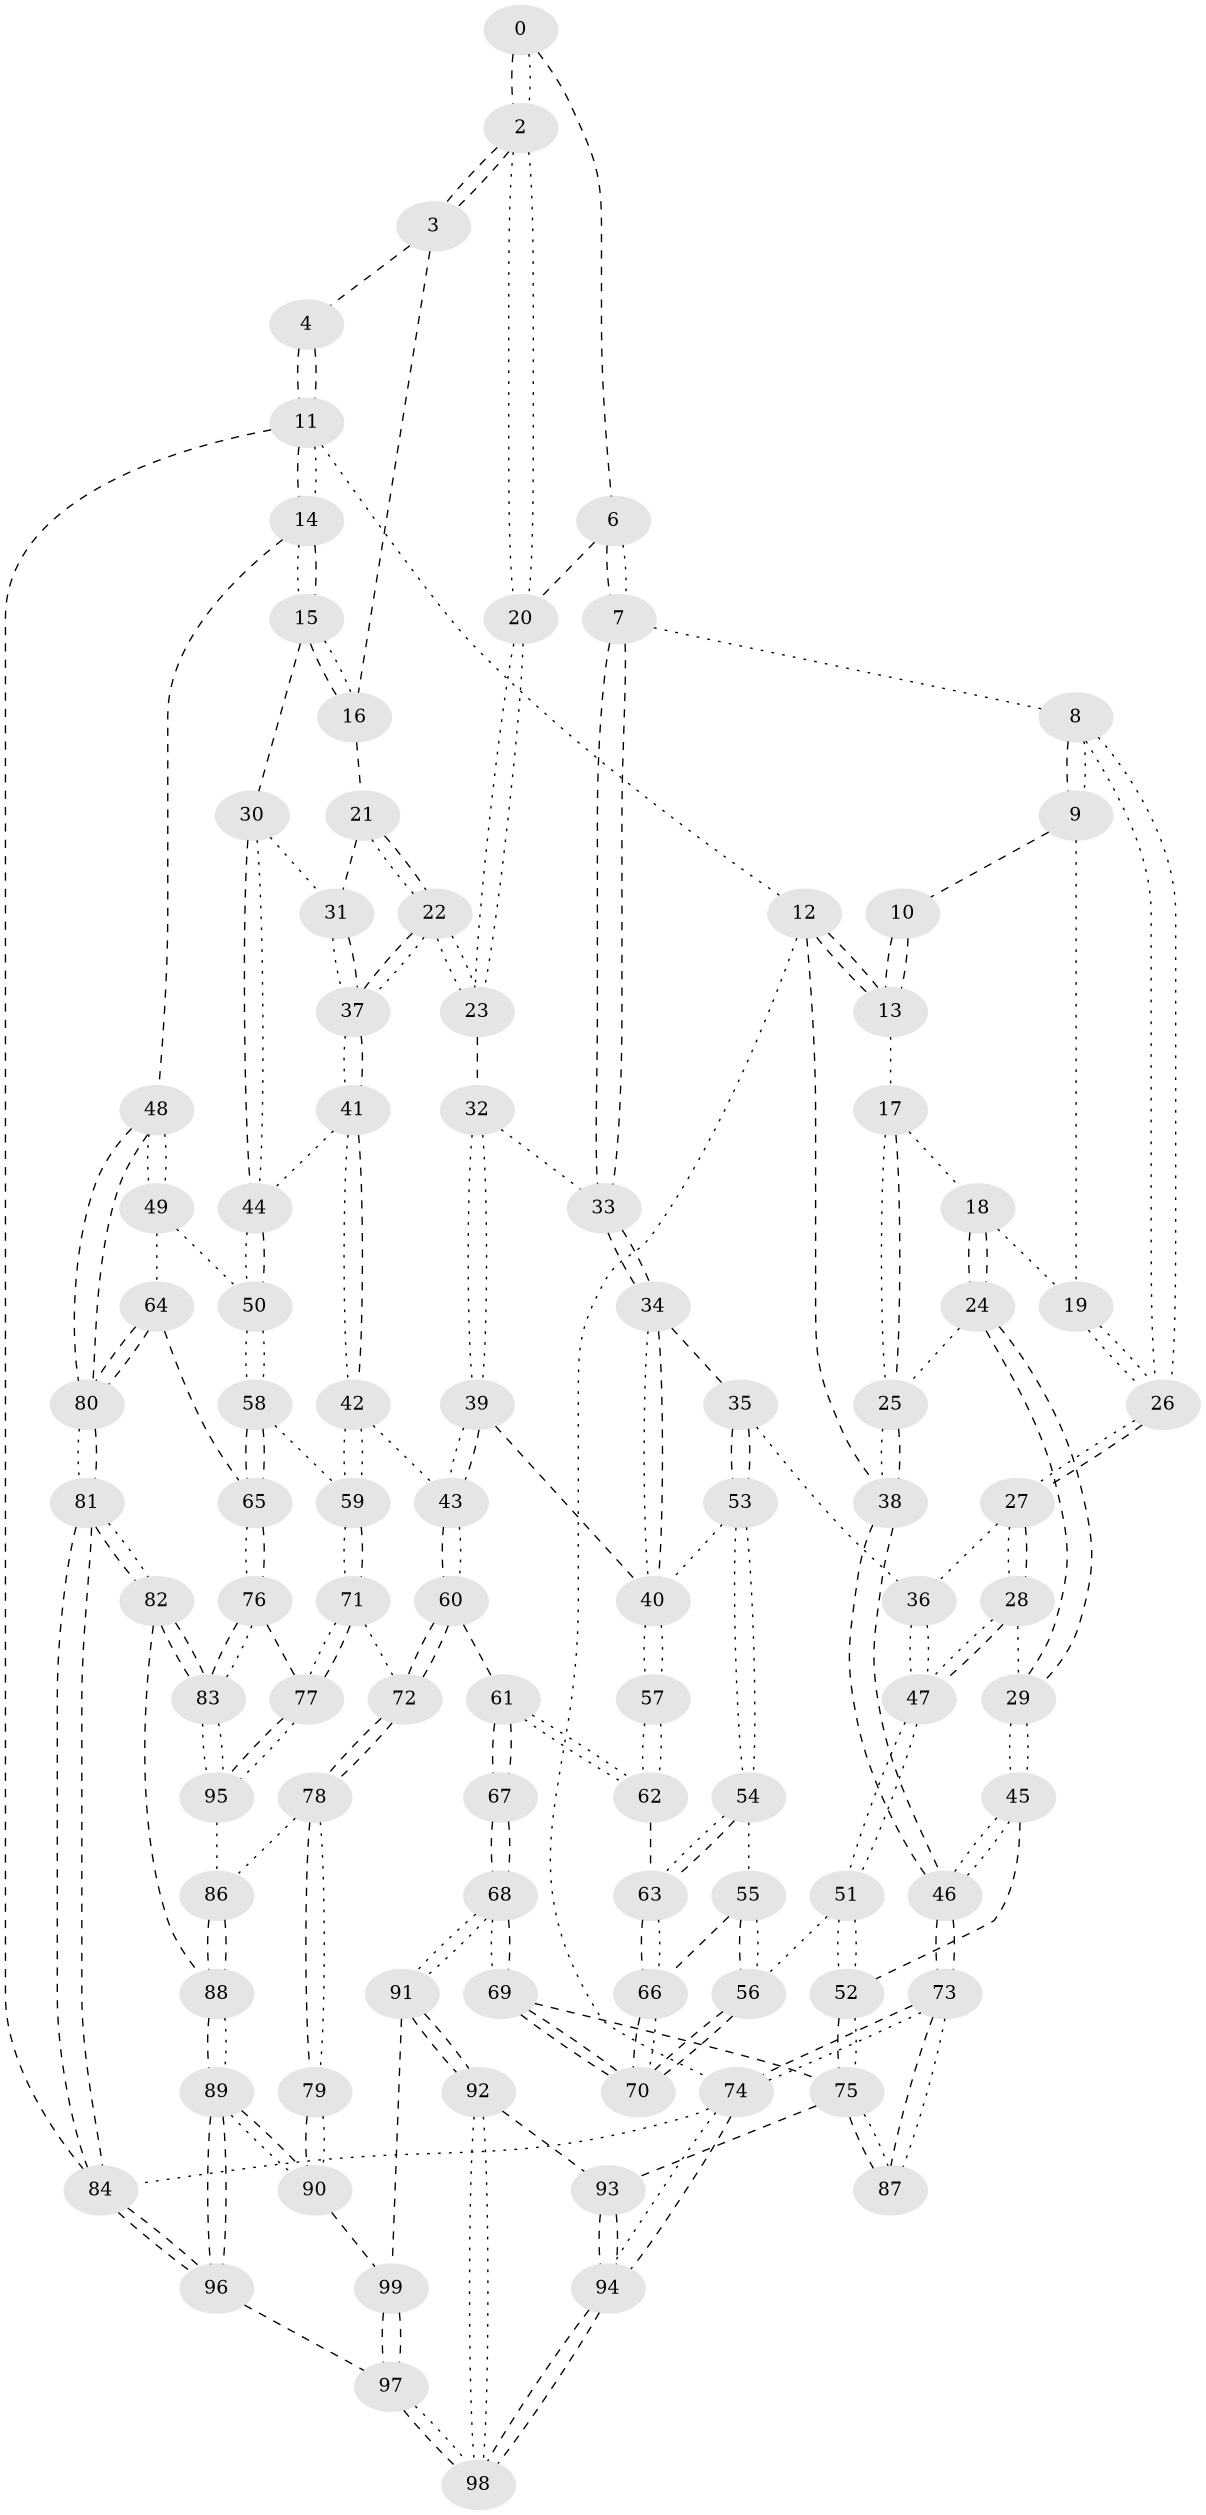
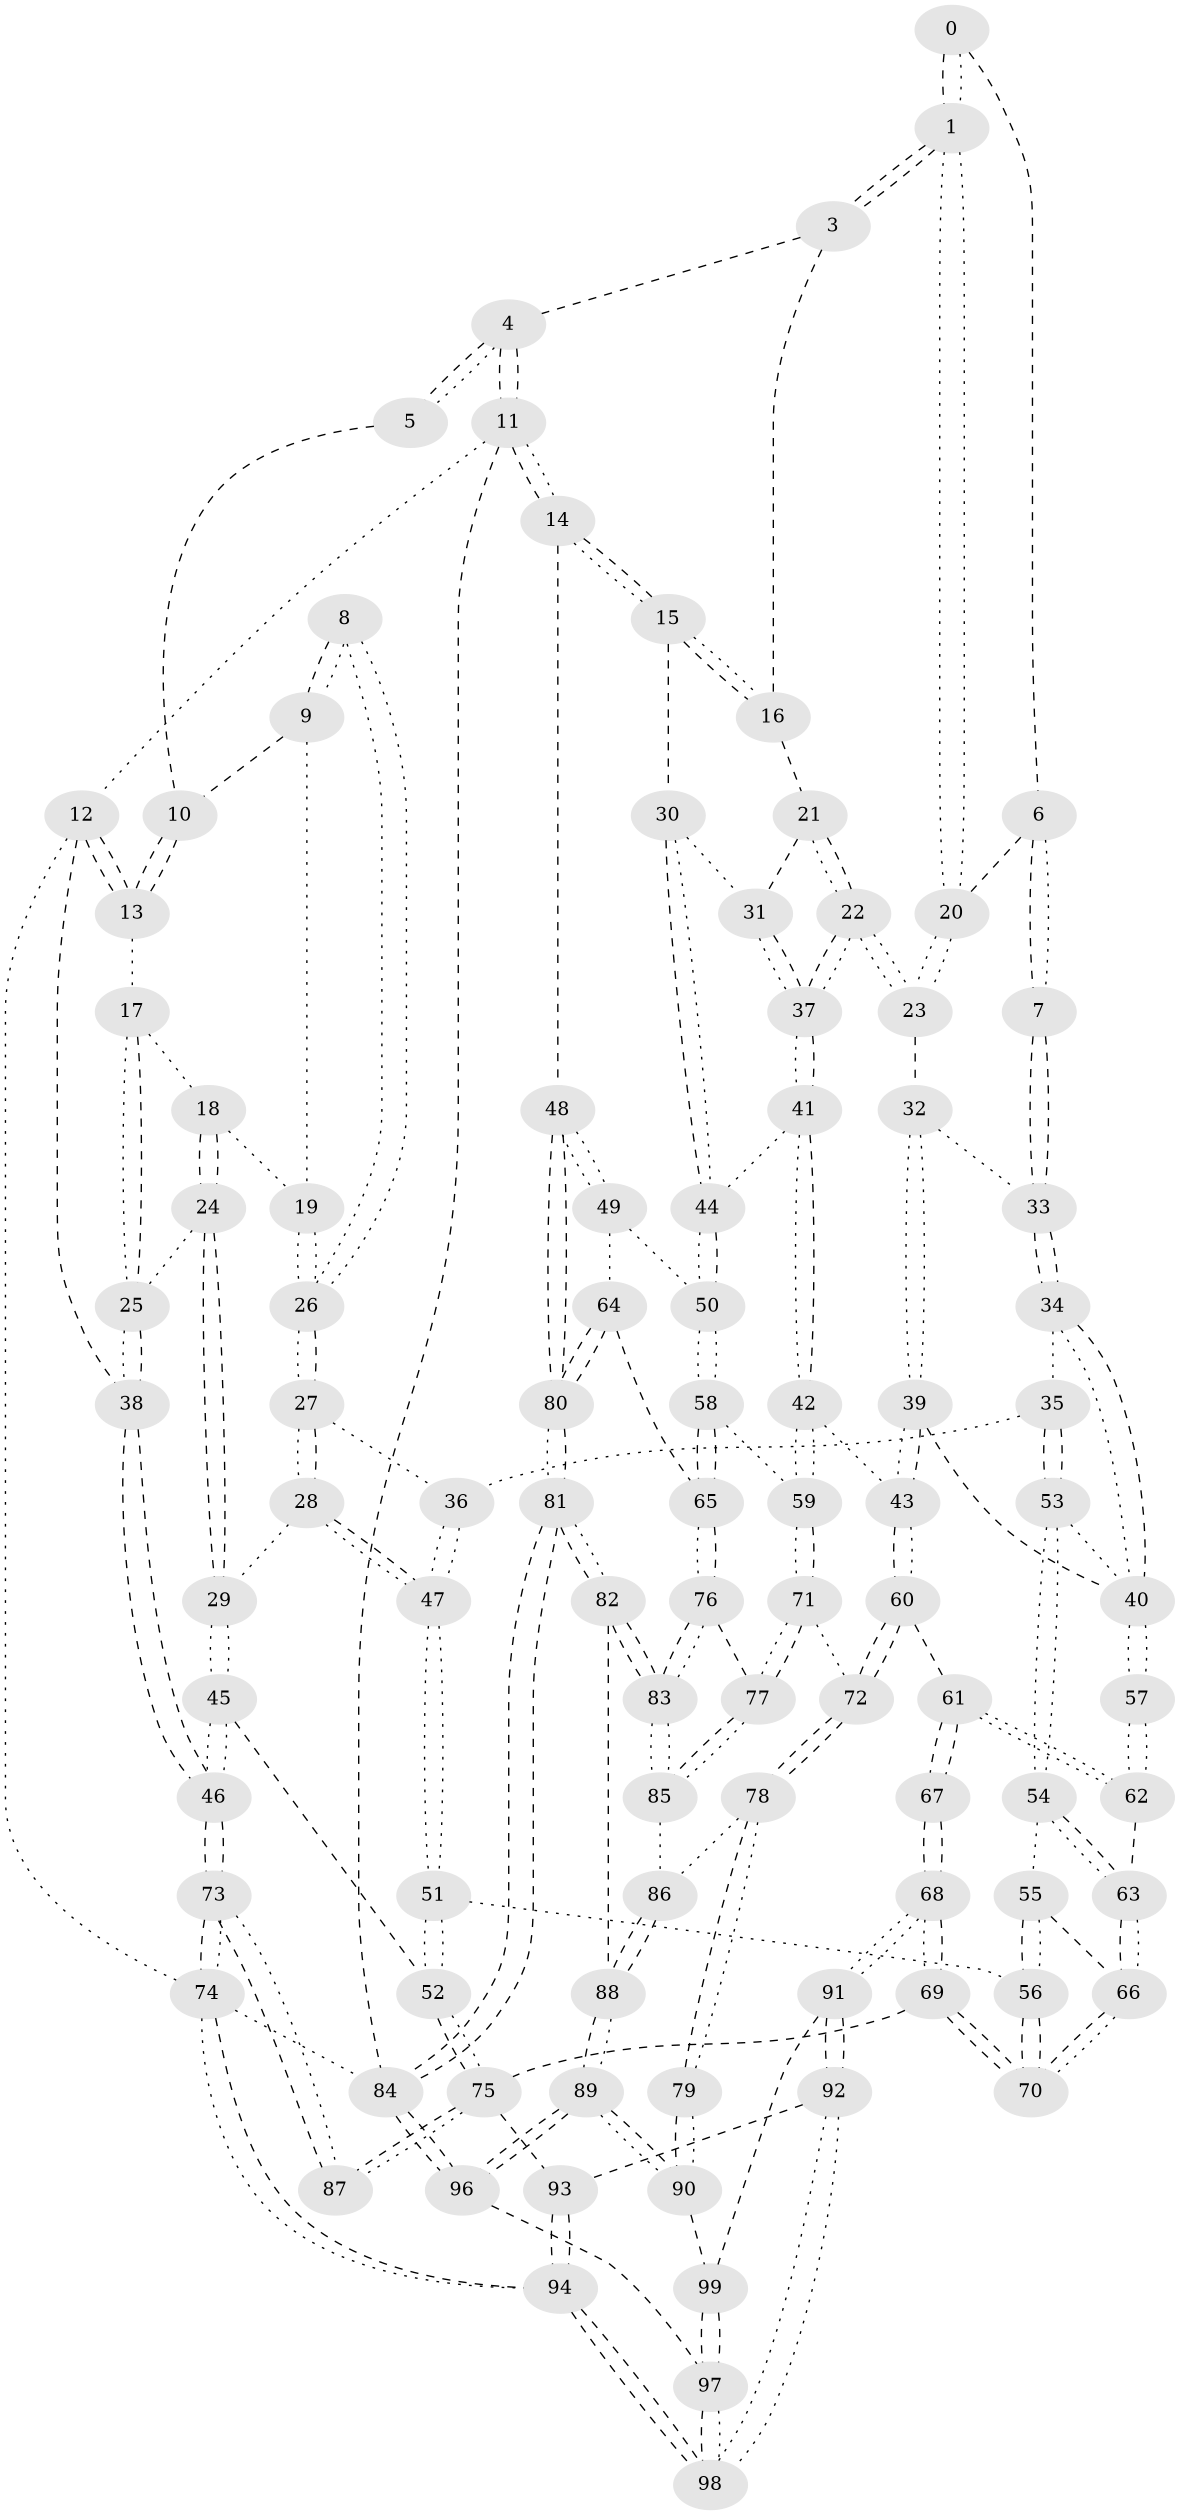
(521, 128) -> (952, 128)
none -> (411, 423)
(848, 668) -> none
(697, 1356) -> (1053, 1356)
(217, 1798) -> (660, 1798)
